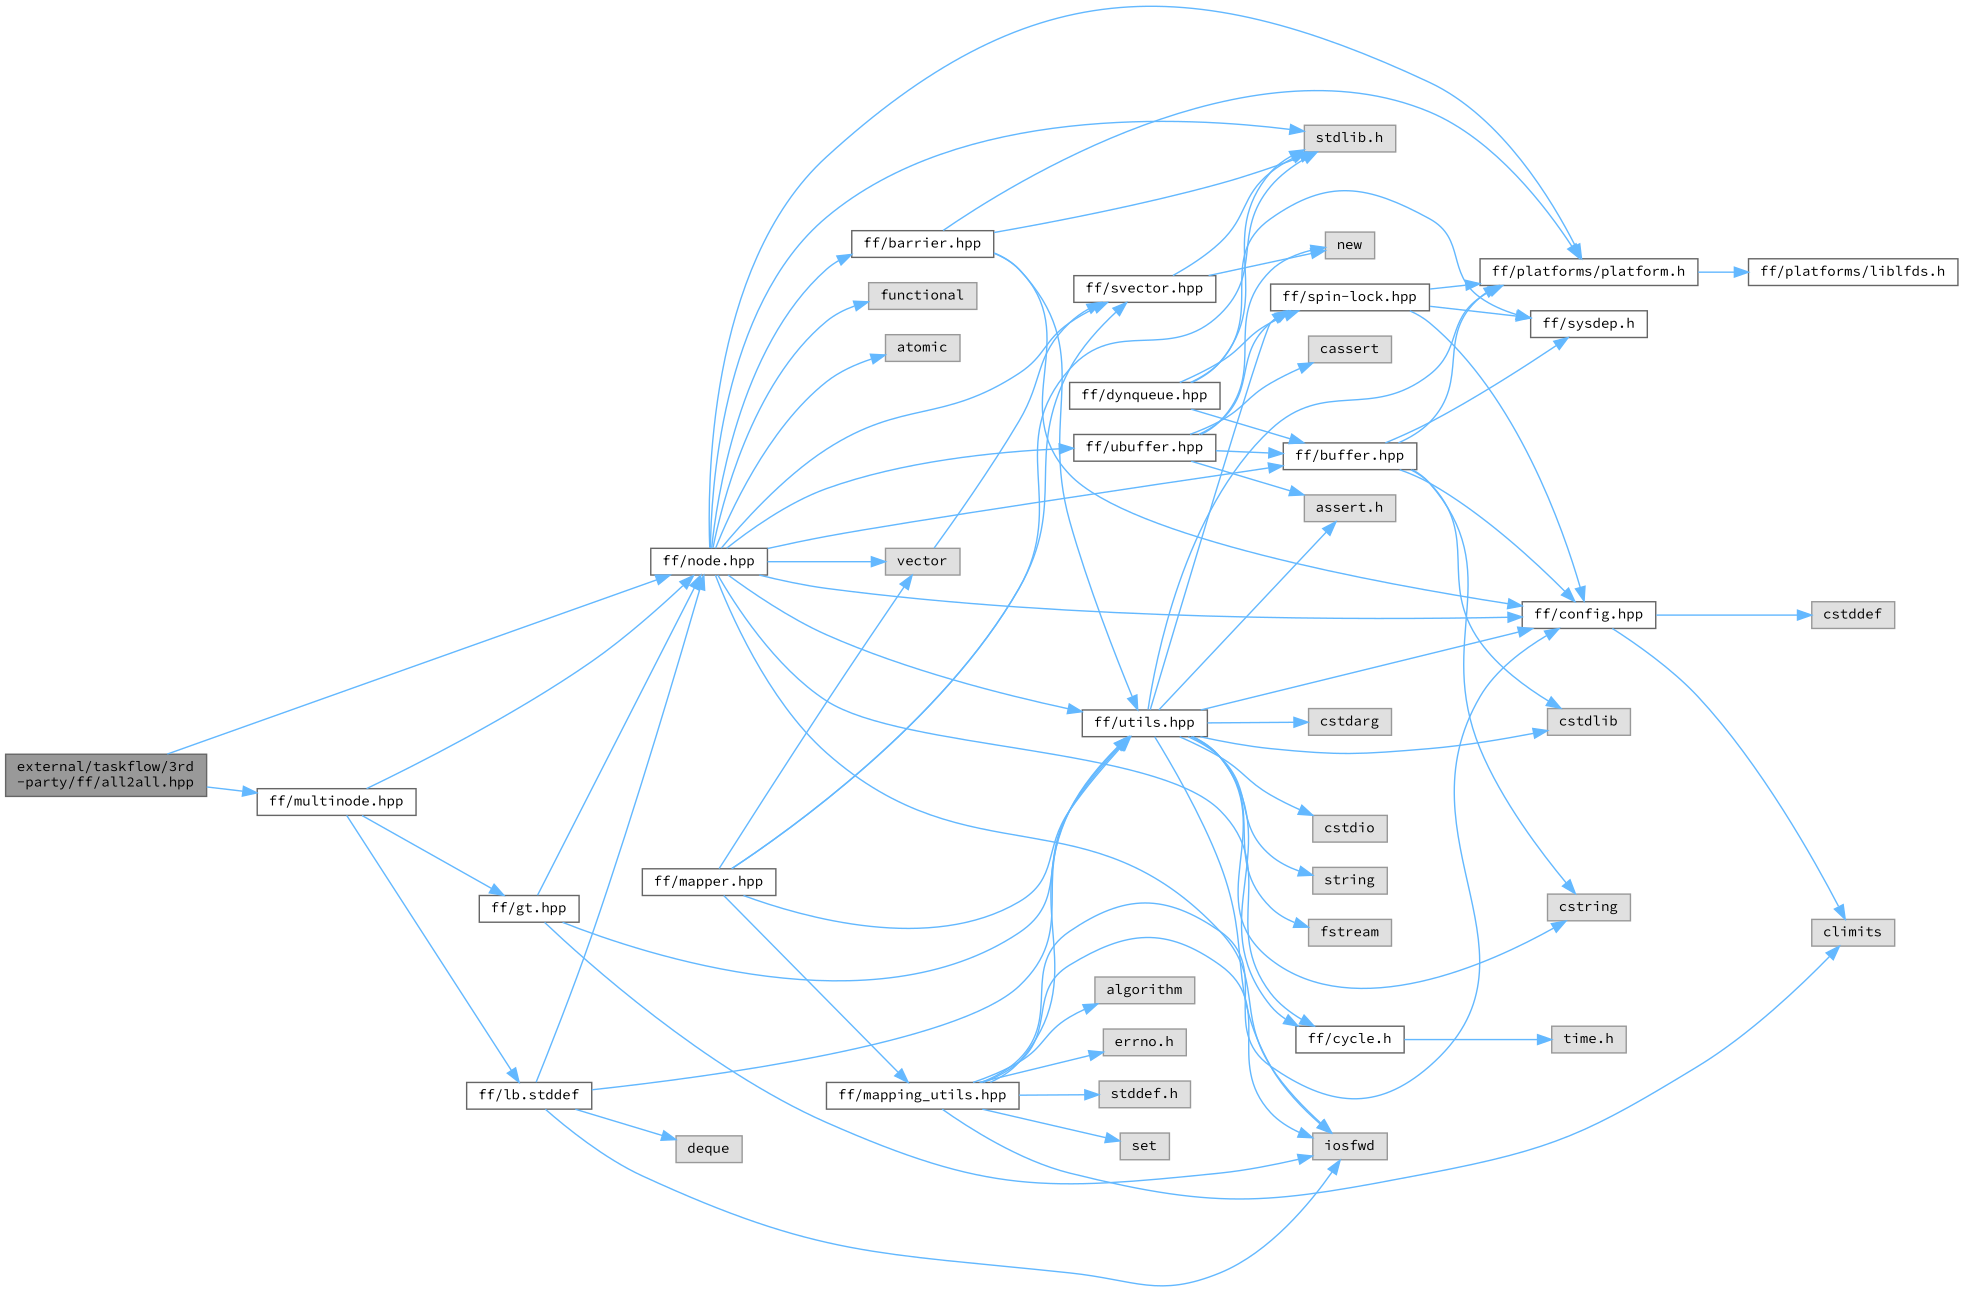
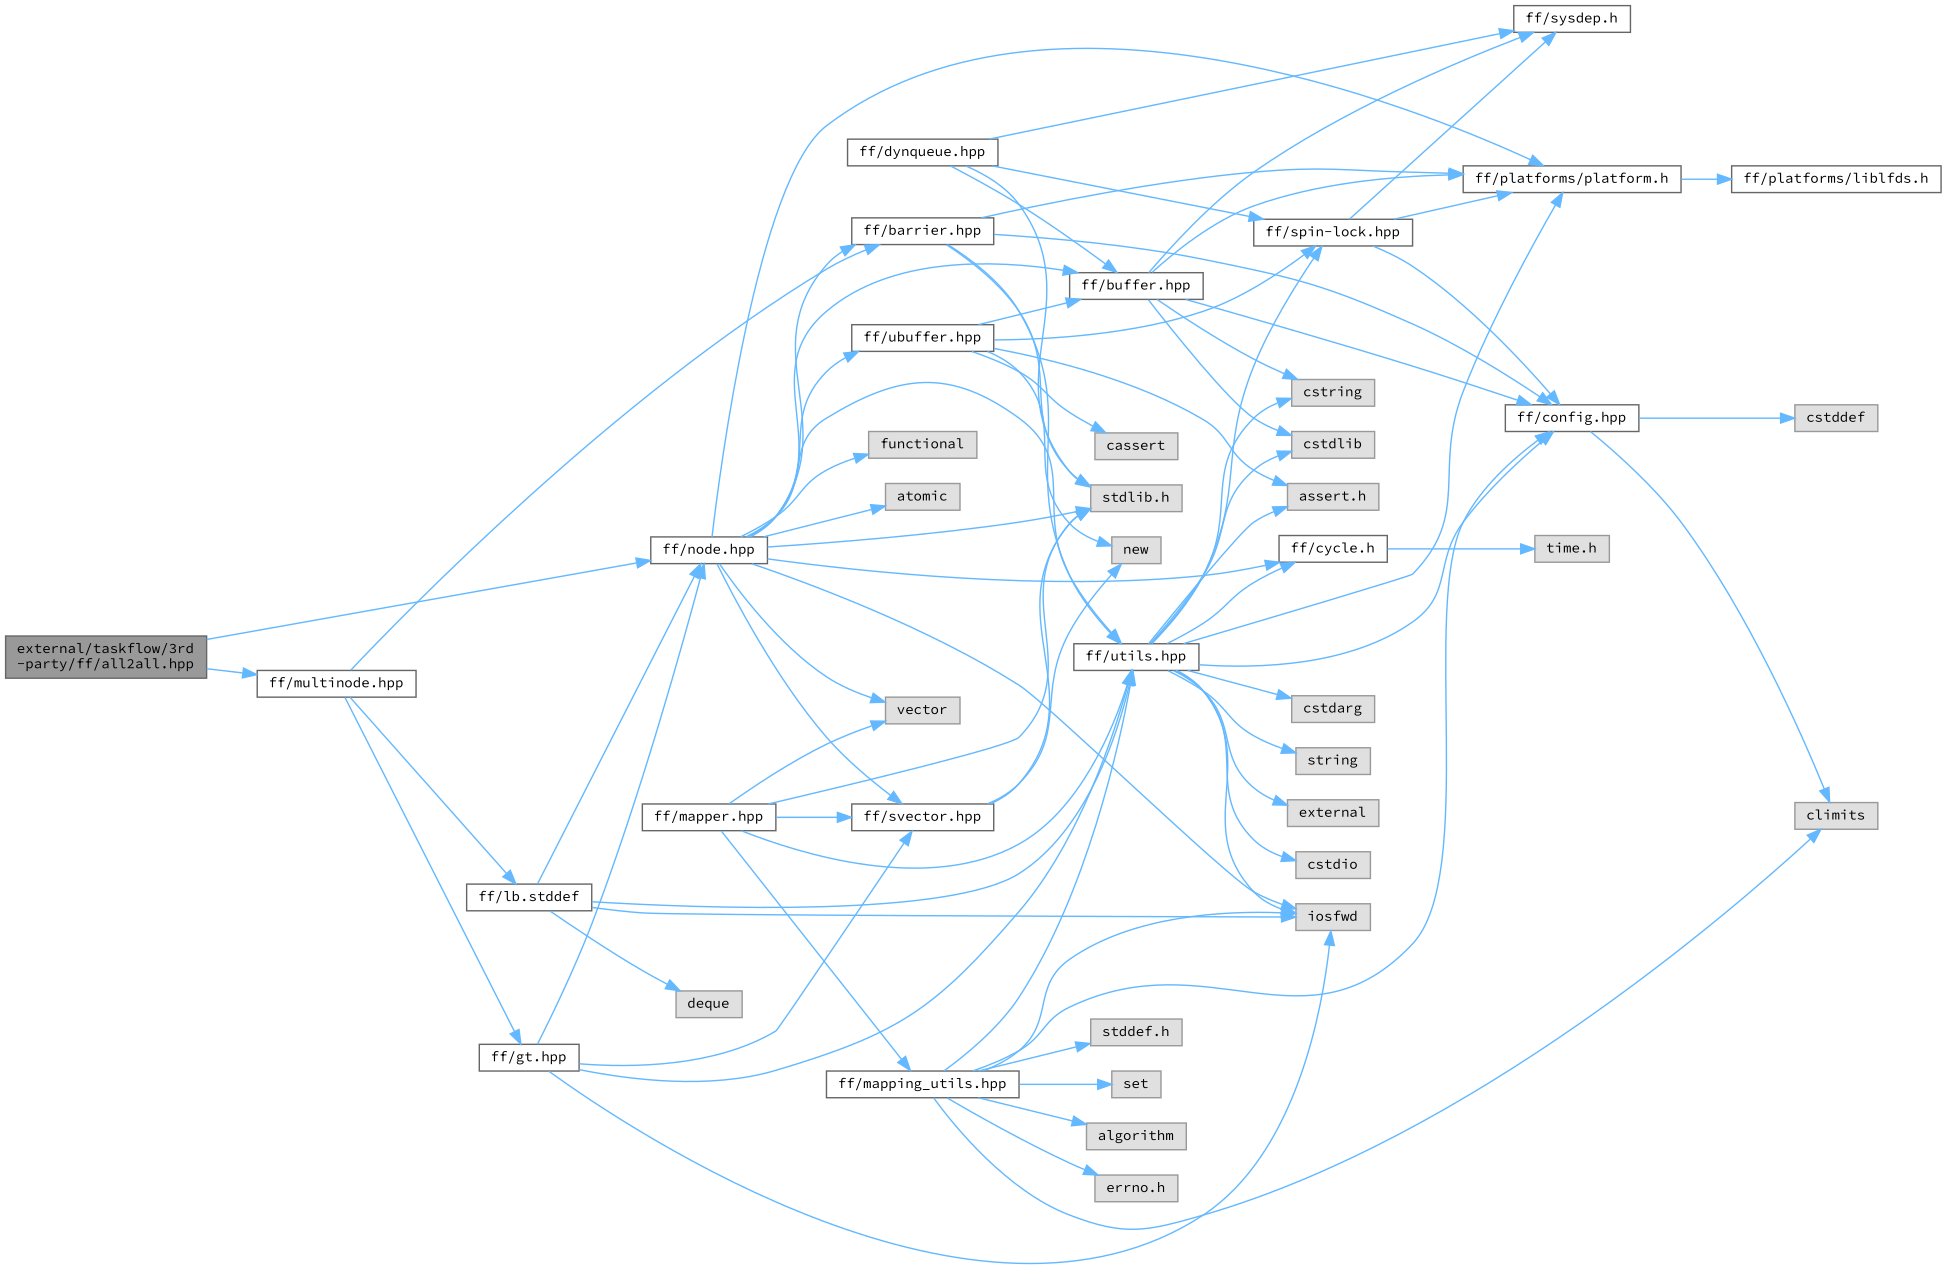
(1015, 428) -> (783, 1021)
(1132, 613) -> none
(533, 699) -> (593, 441)
(1350, 933) -> (1333, 813)
